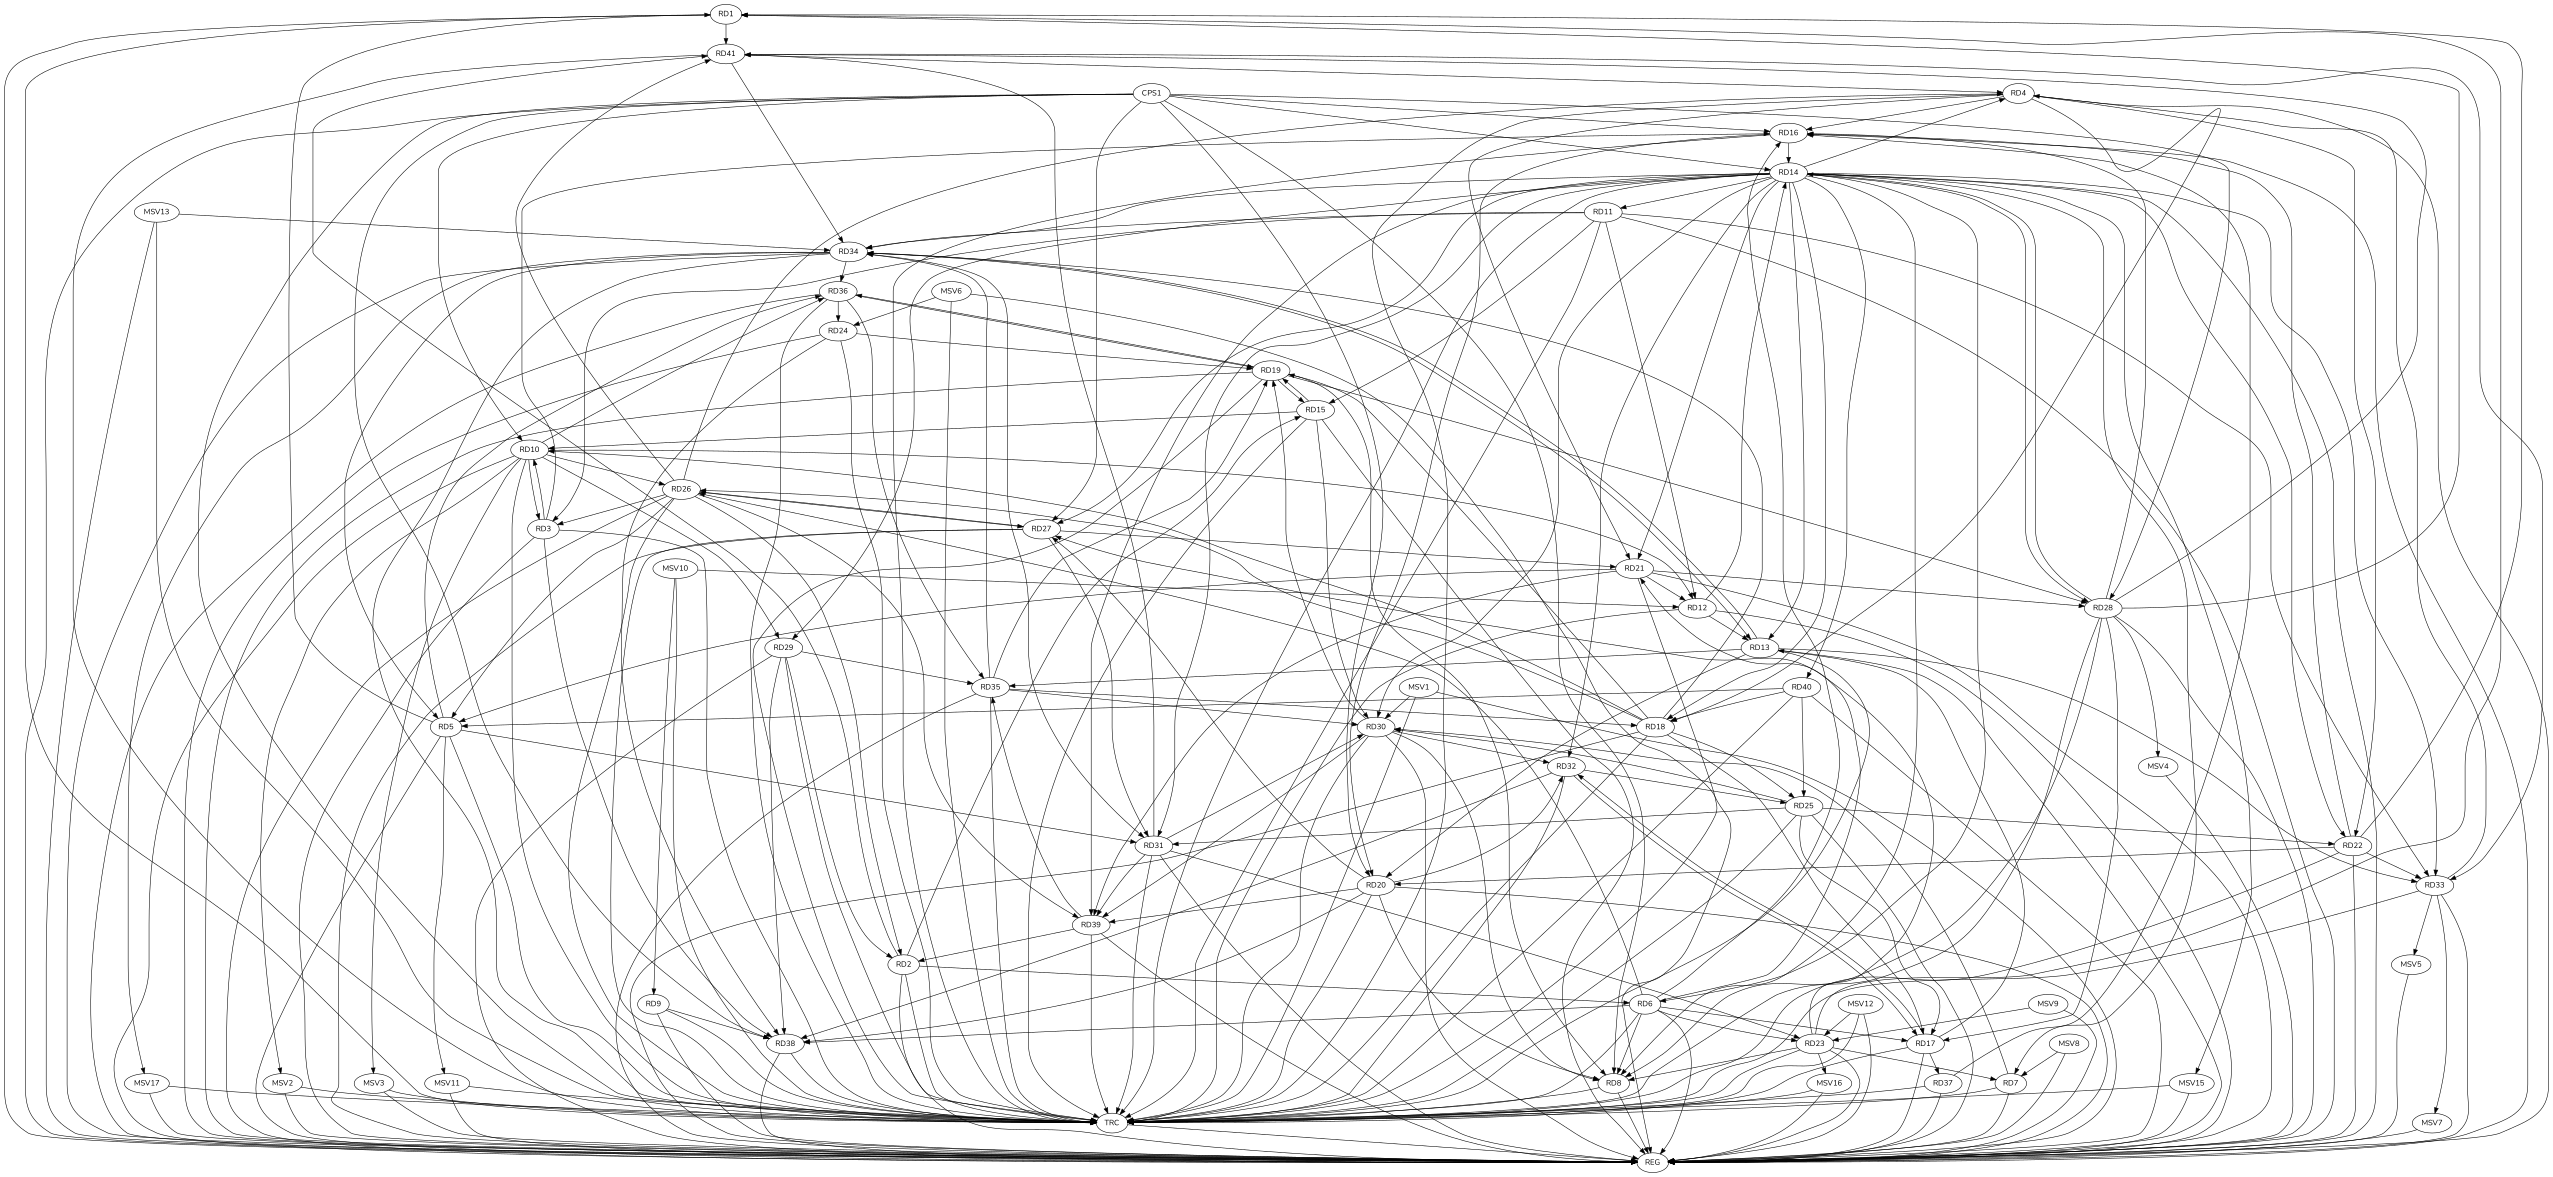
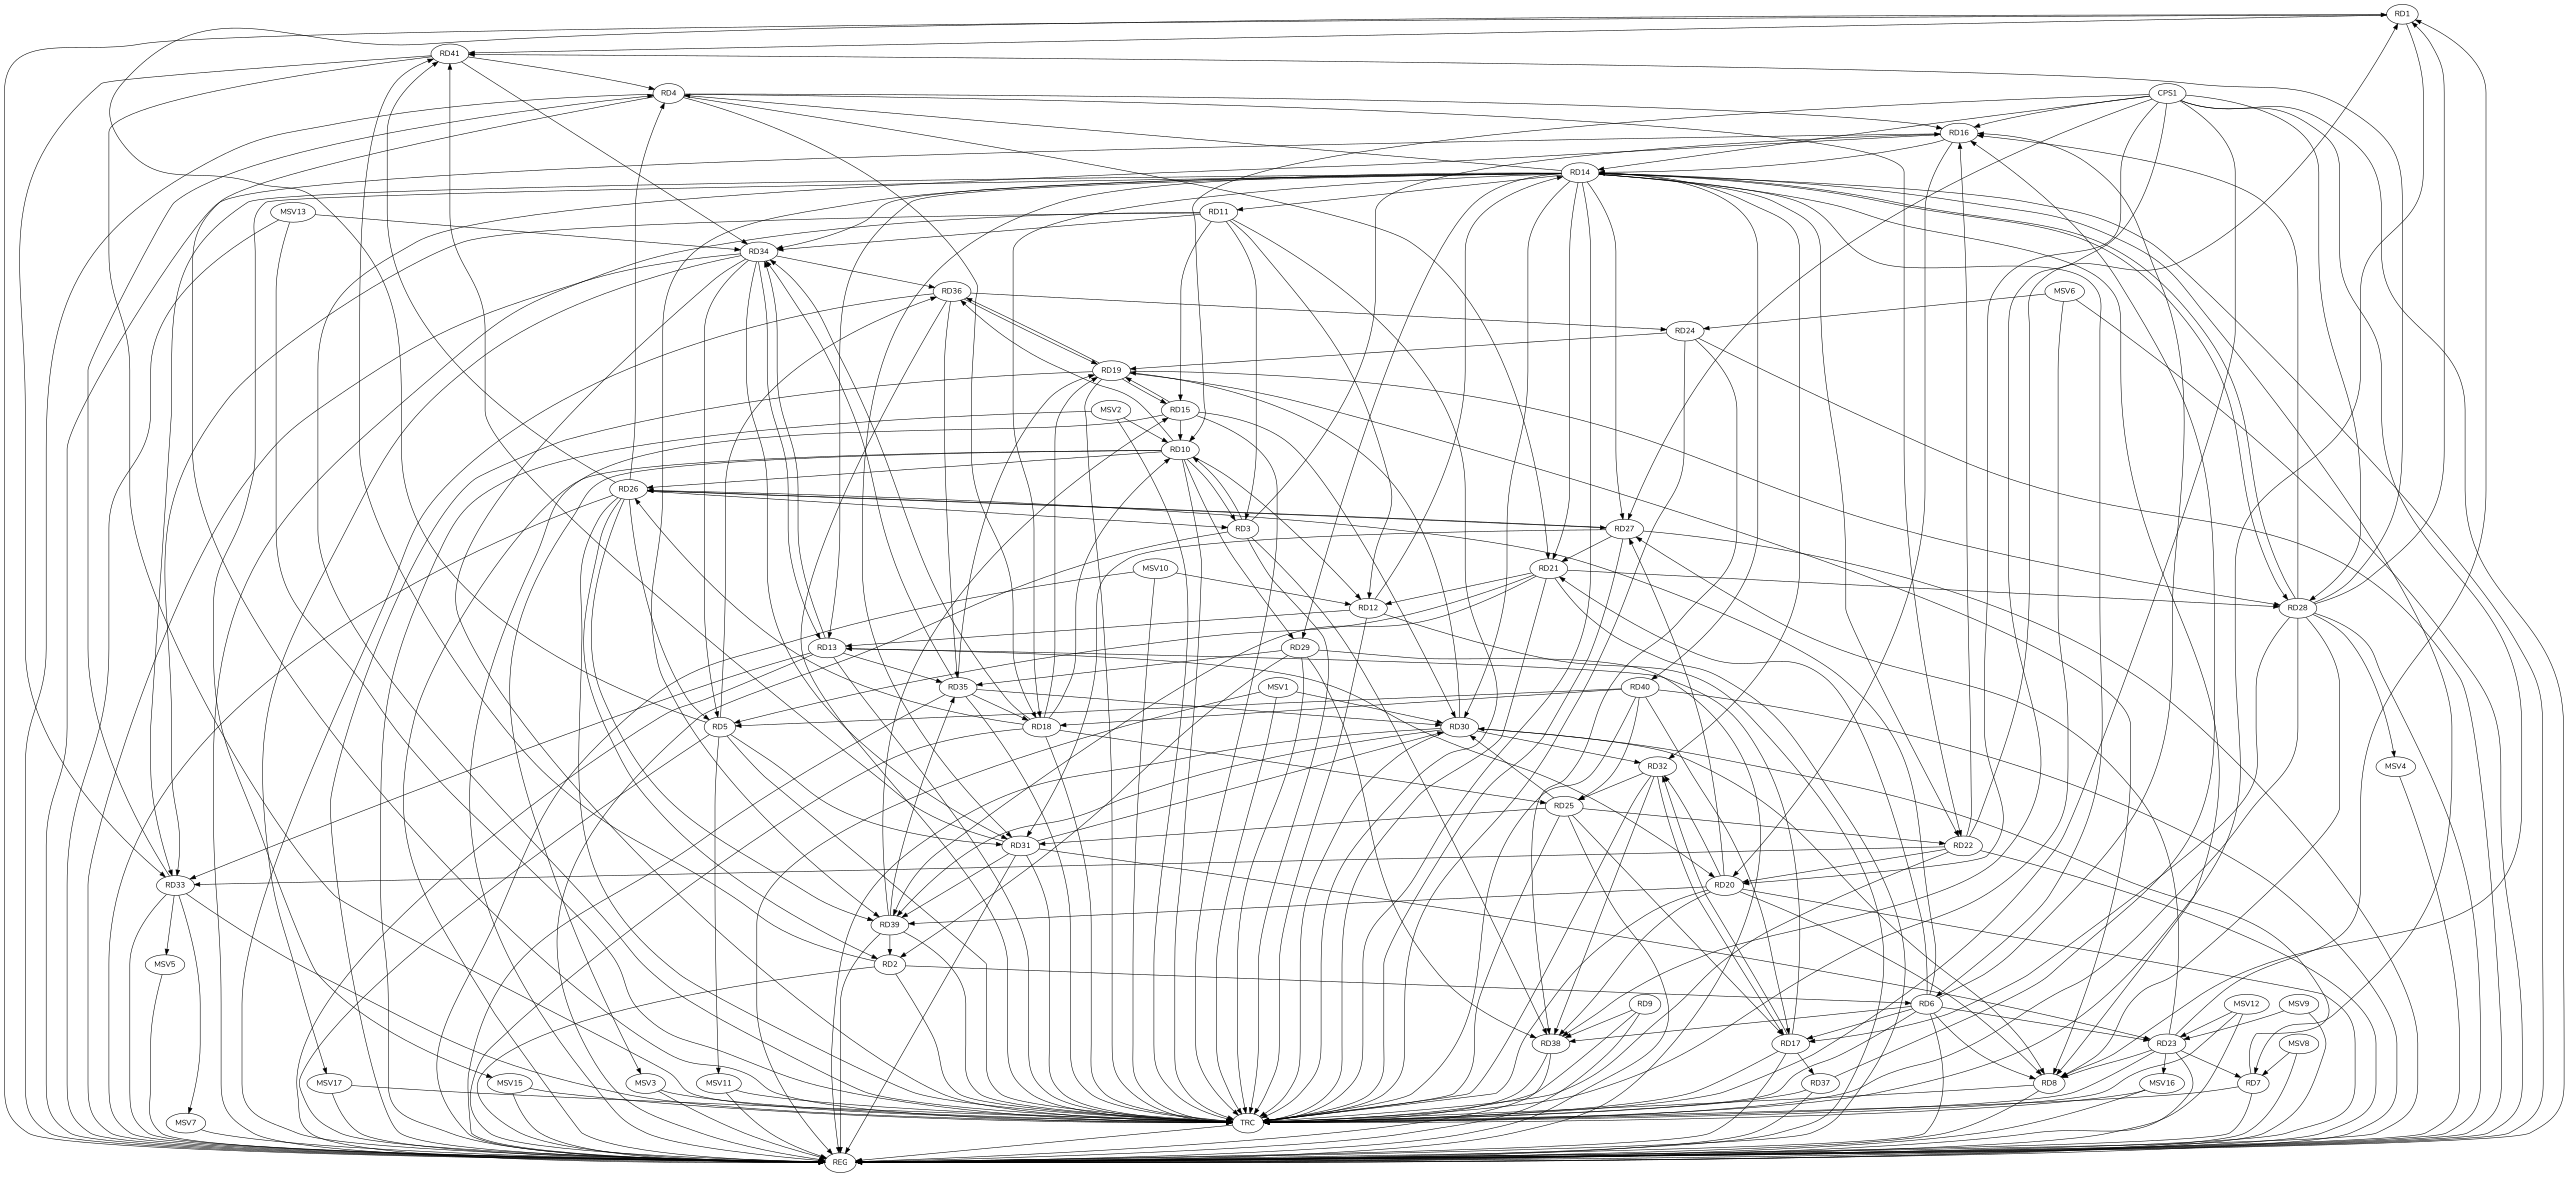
(1052, 648) -> (917, 662)
(280, 712) -> (1143, 429)
(662, 784) -> (534, 833)
(1801, 862) -> (1735, 845)
